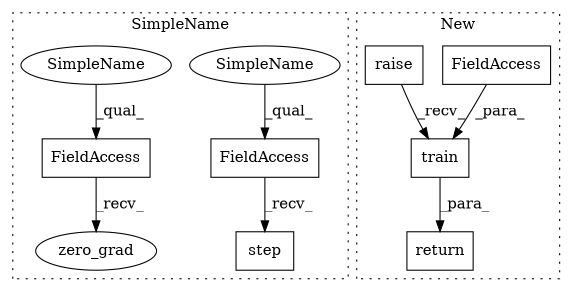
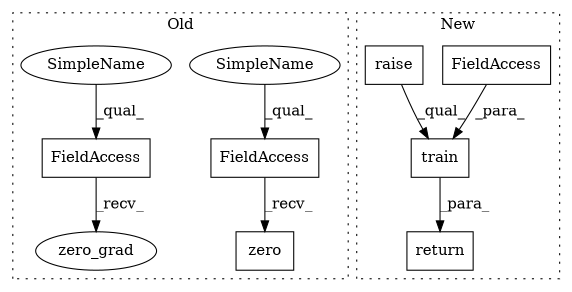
(181, 25) -> (181, 25)
(442, 112) -> (442, 112)
(265, 251) -> (265, 251)
